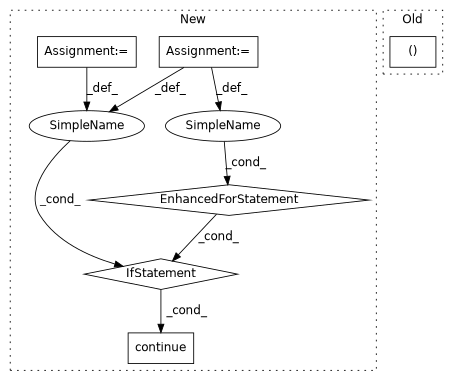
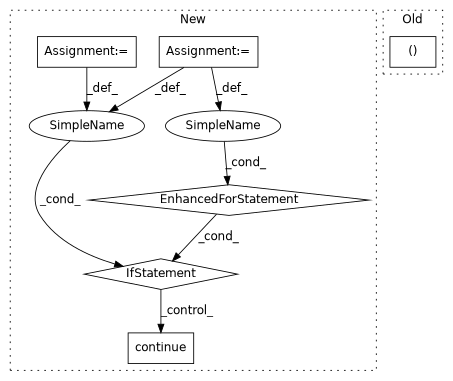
(187, 311) -> (187, 311)
